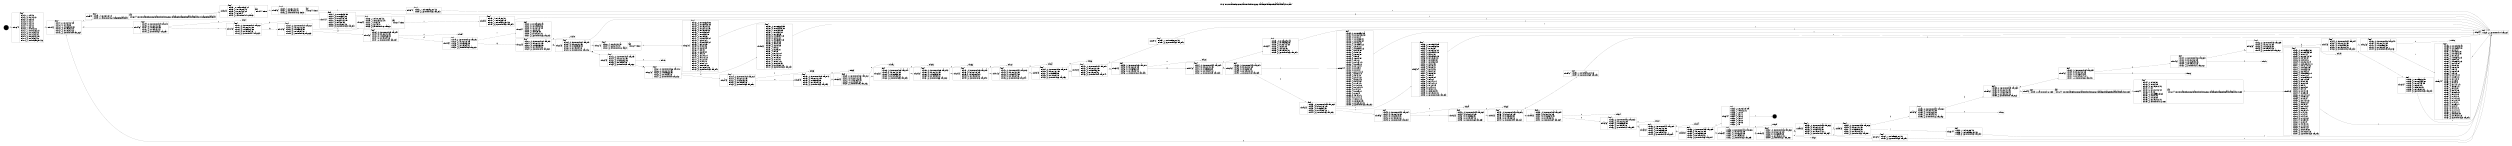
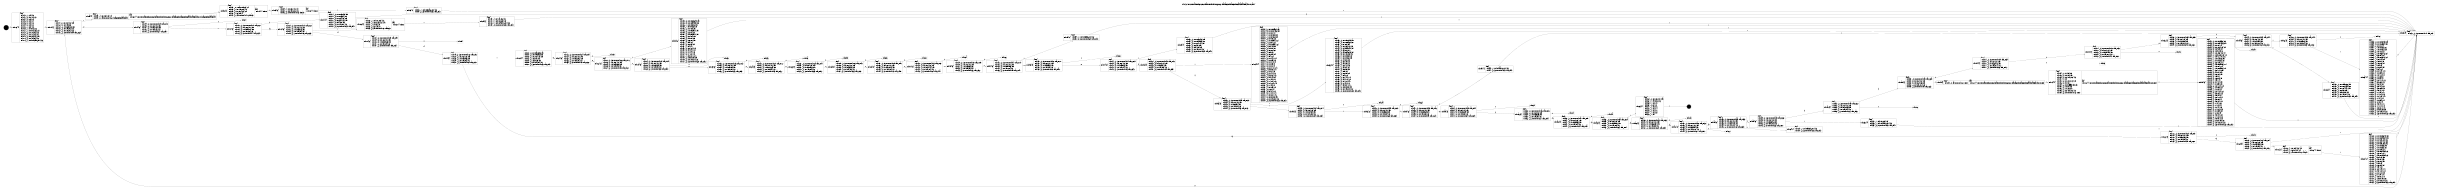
(595, 53) -> (553, 59)
